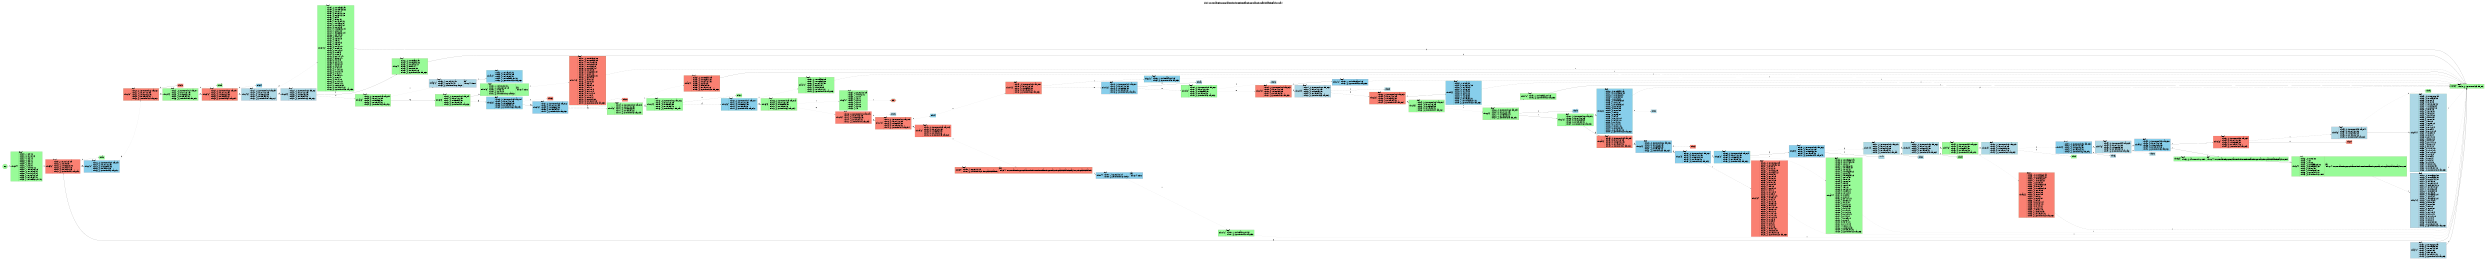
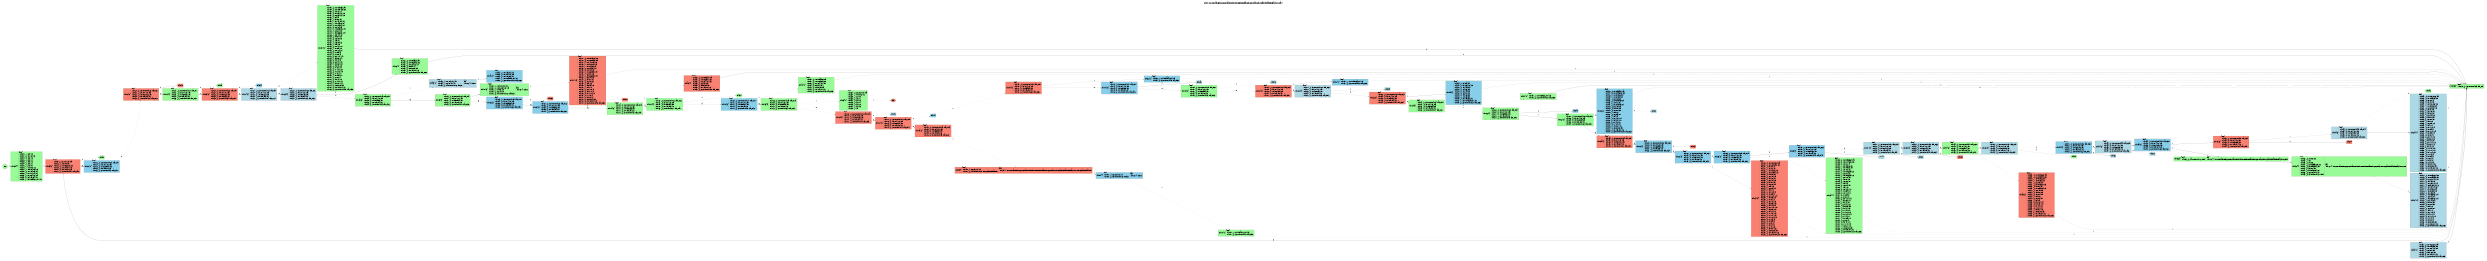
(1960, 157) -> (1960, 157)
